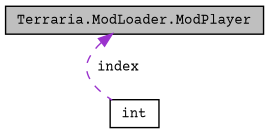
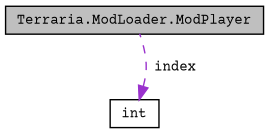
(88, 74) -> (146, 60)
